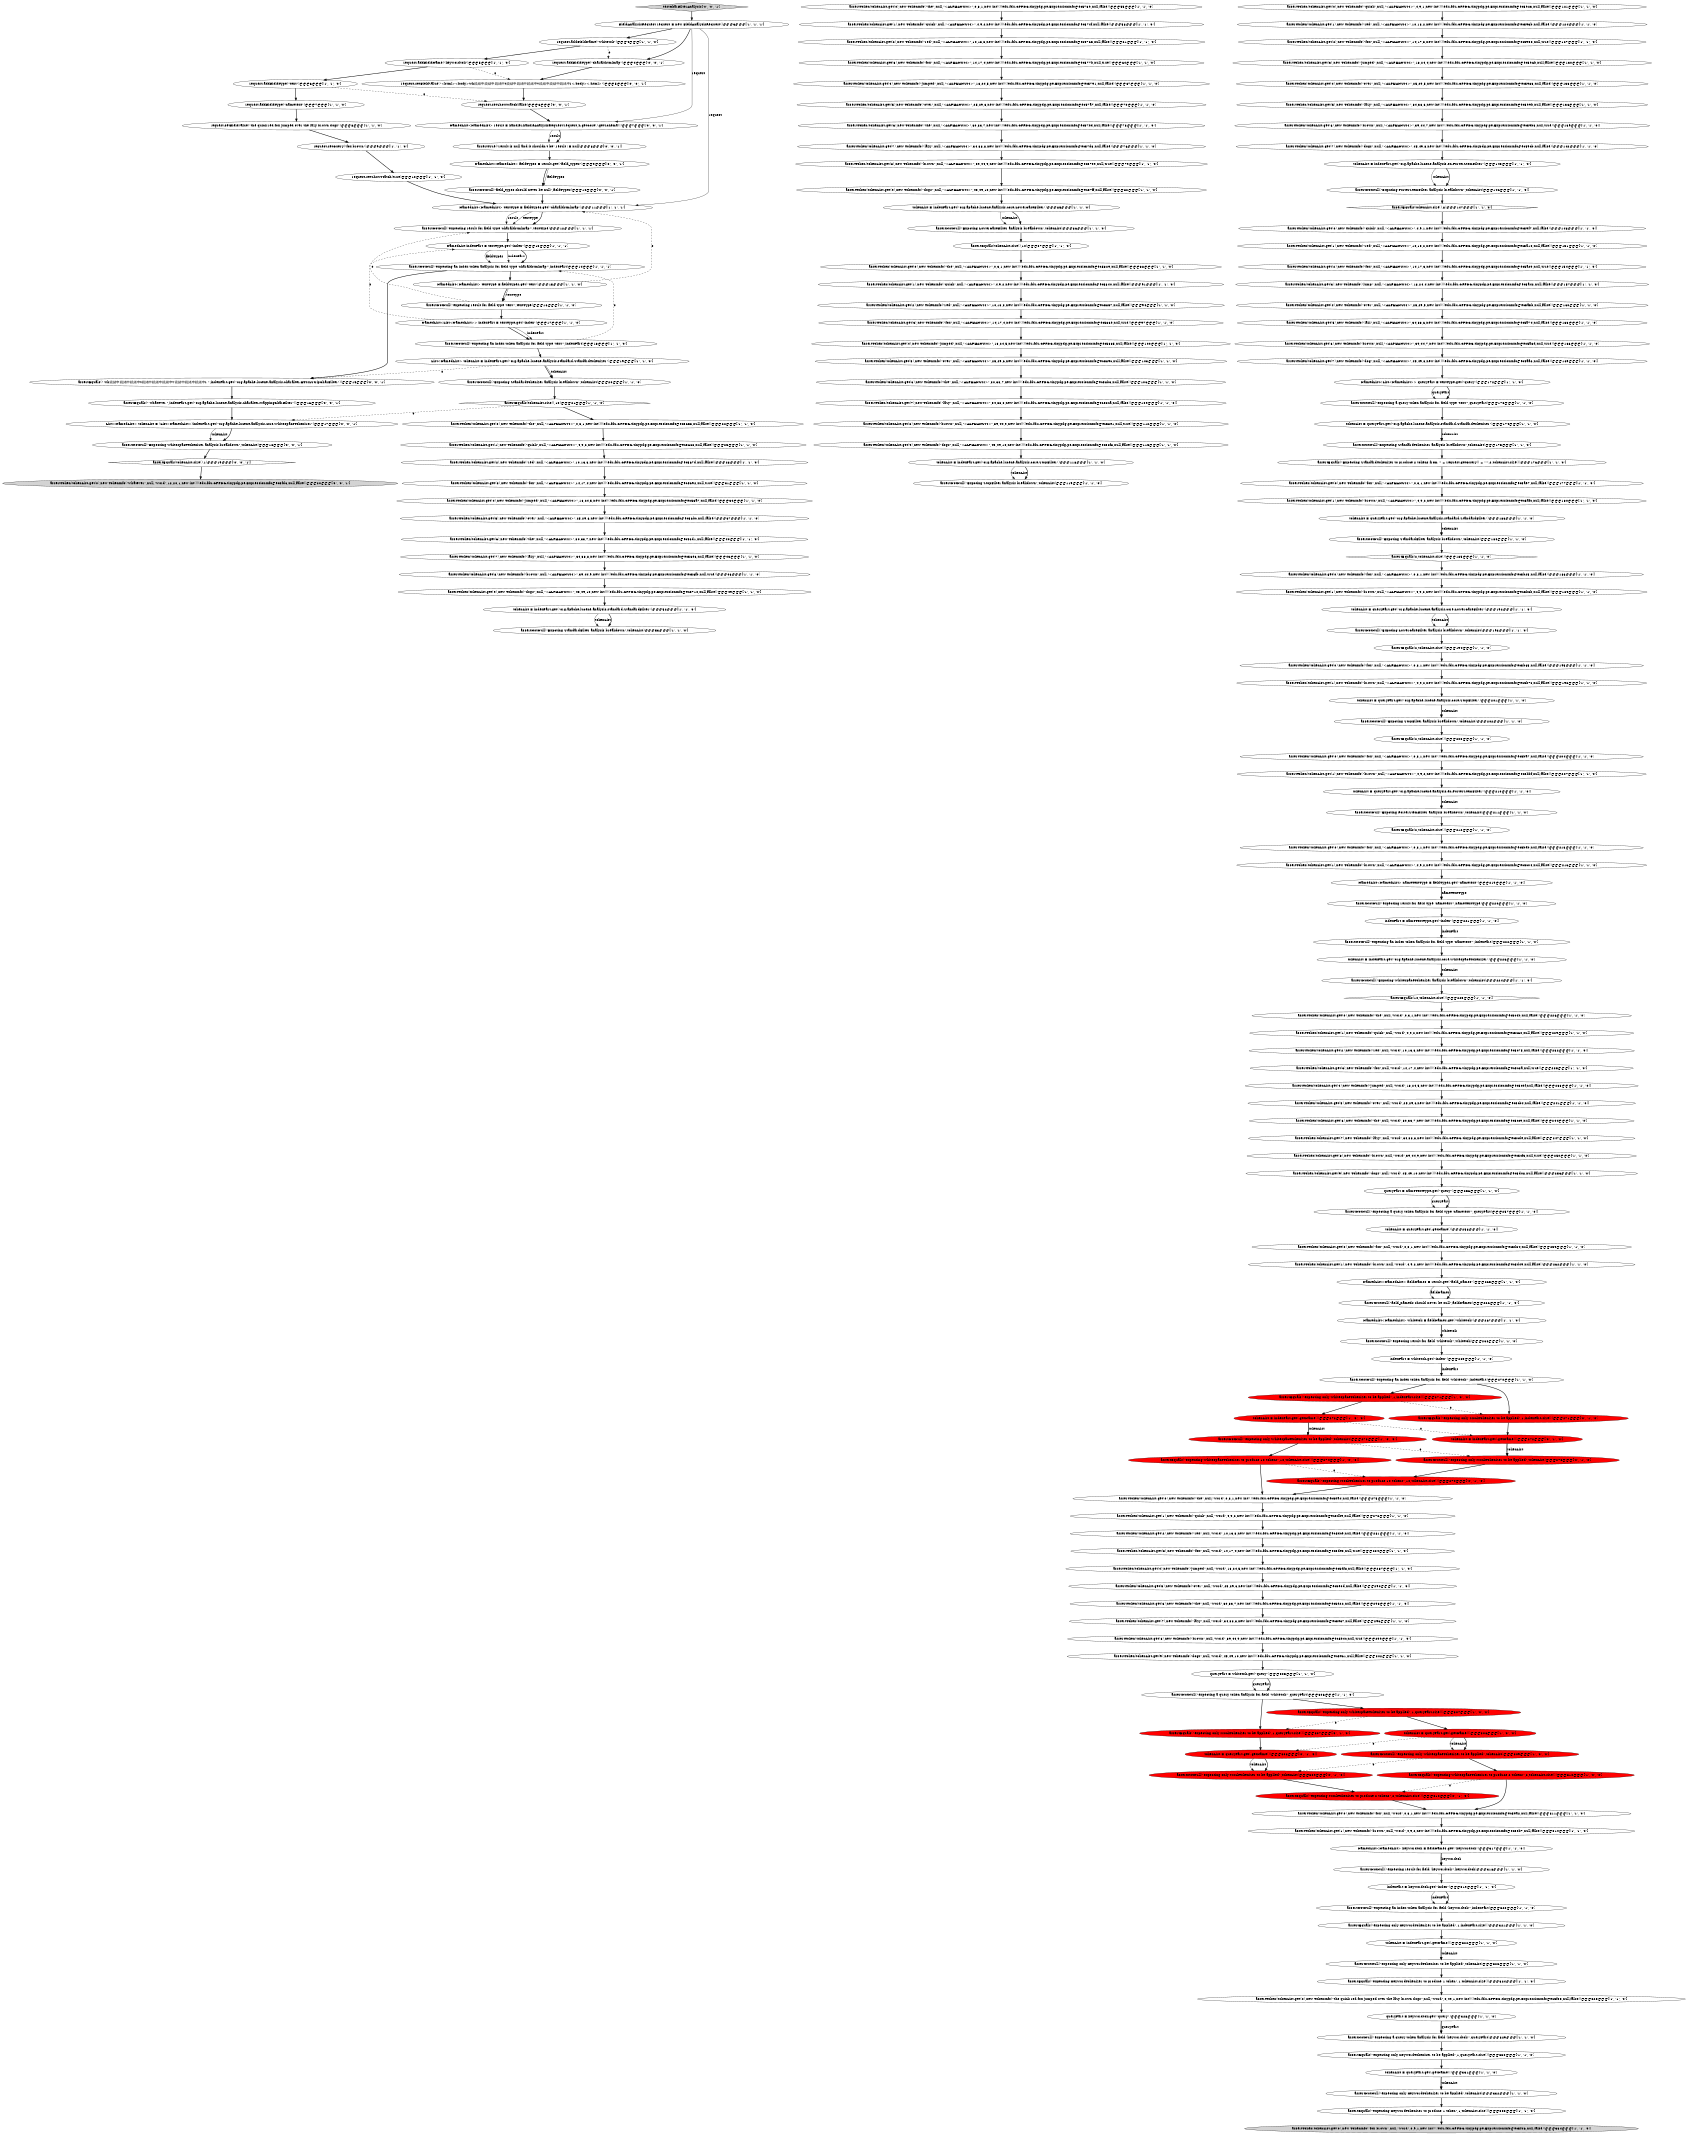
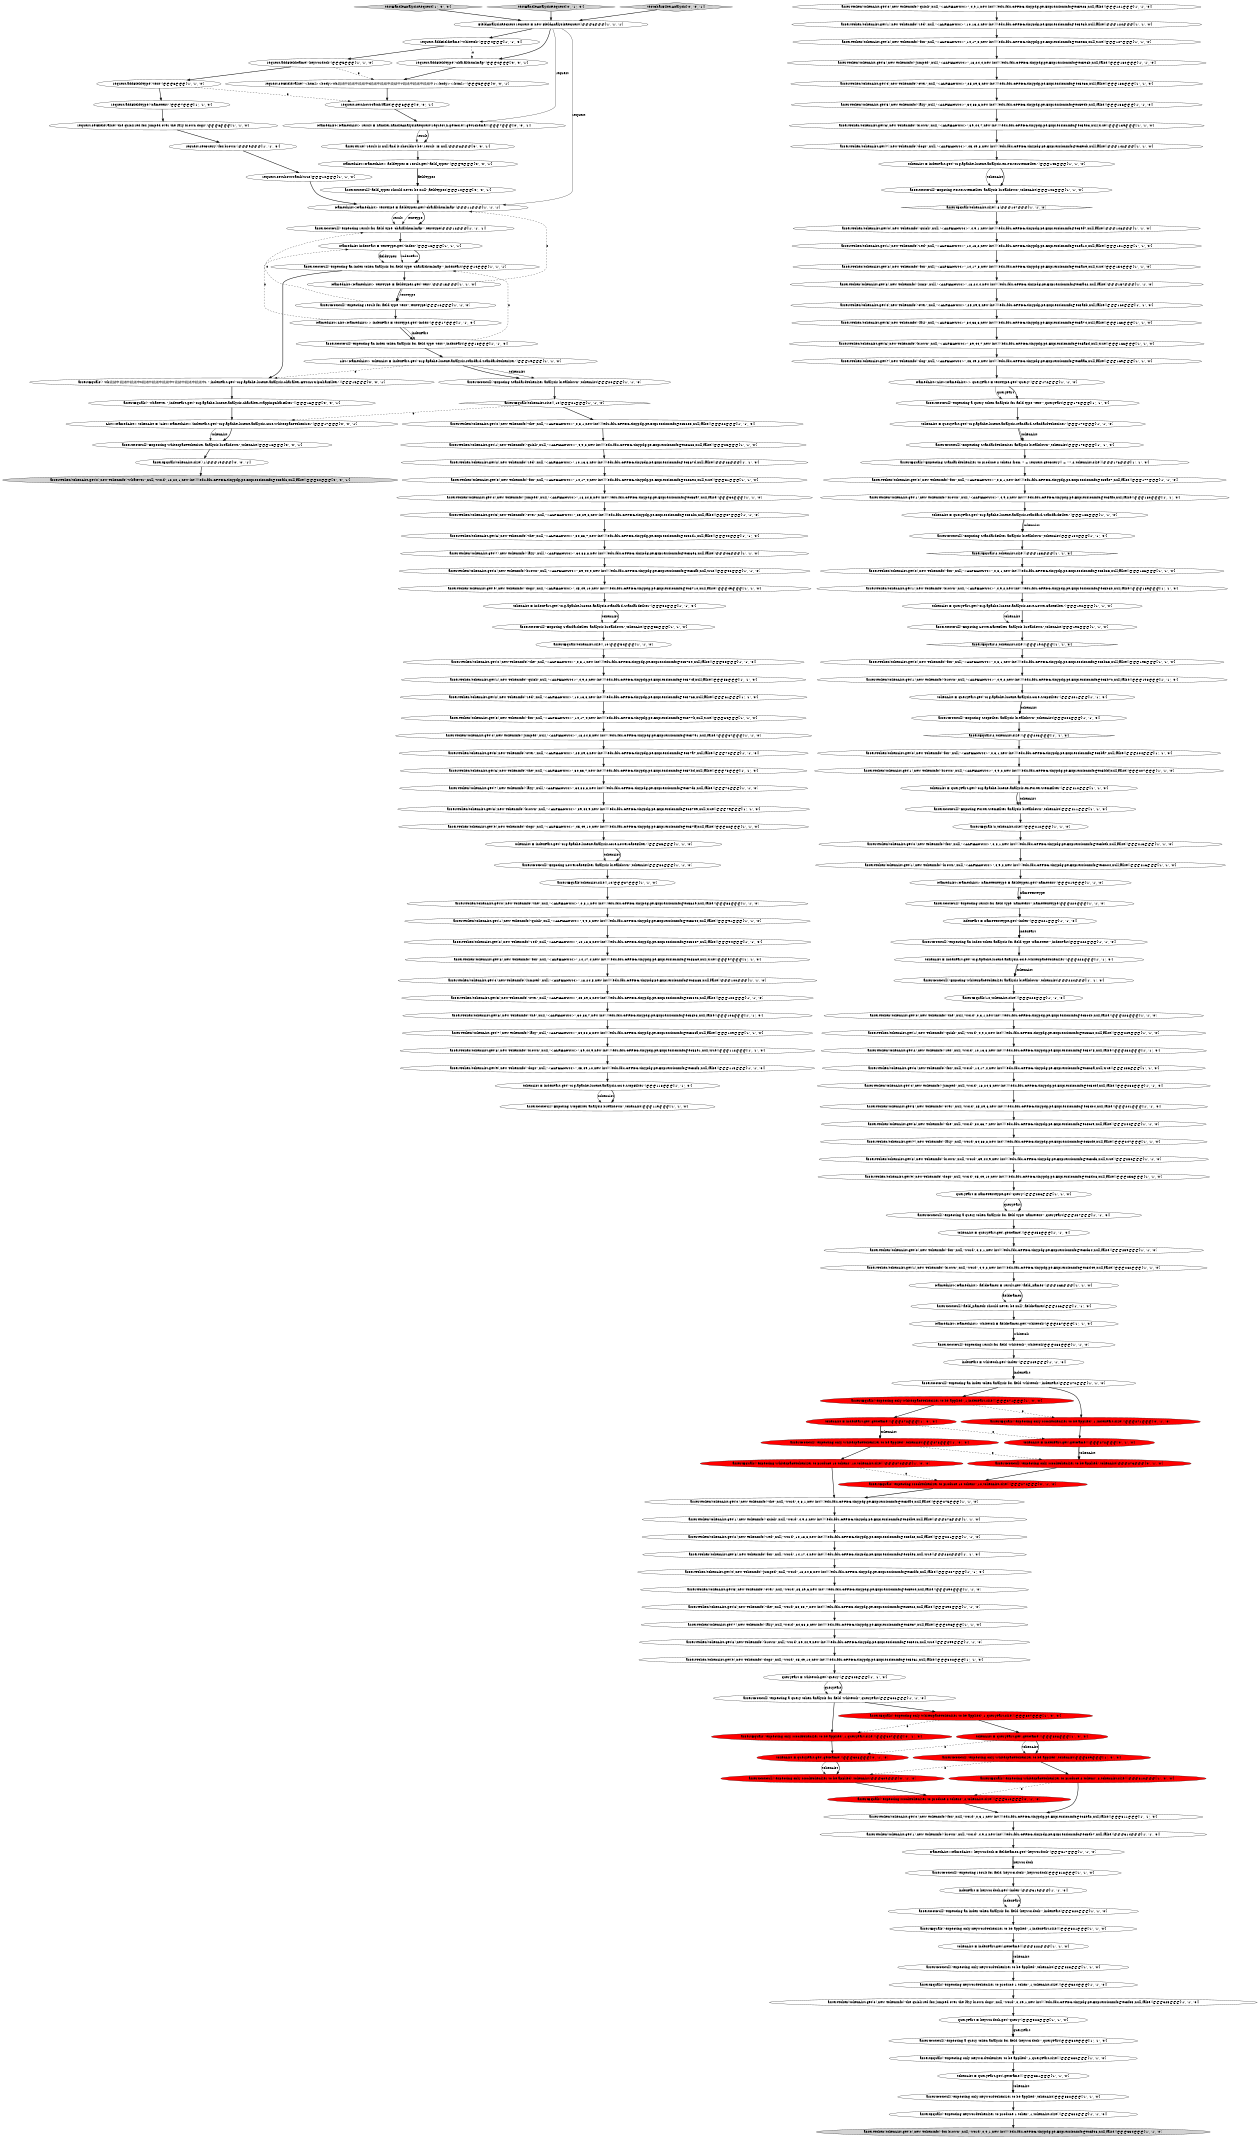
none -> (418, 7)
none -> (551, 7)
(202, 463) -> (202, 463)
none -> (604, 645)
(1442, 648) -> (1022, 645)
(1442, 739) -> (1019, 736)
(1442, 998) -> (1014, 998)
